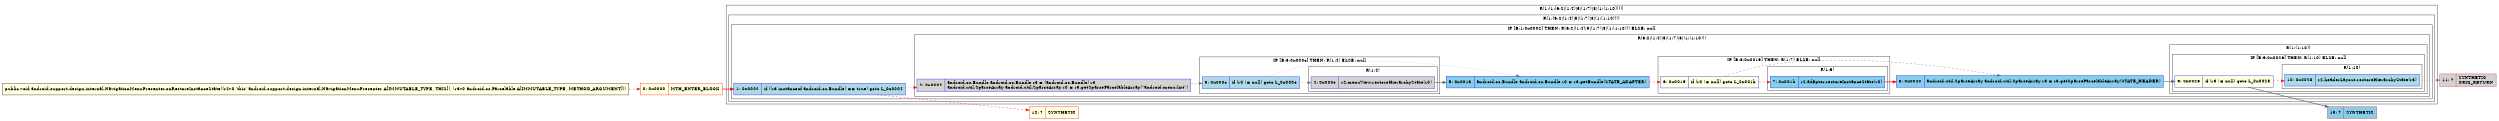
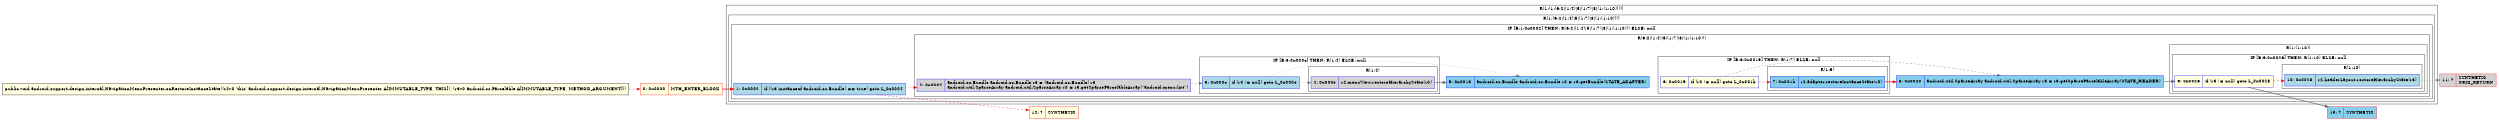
(1653, 82) -> none
